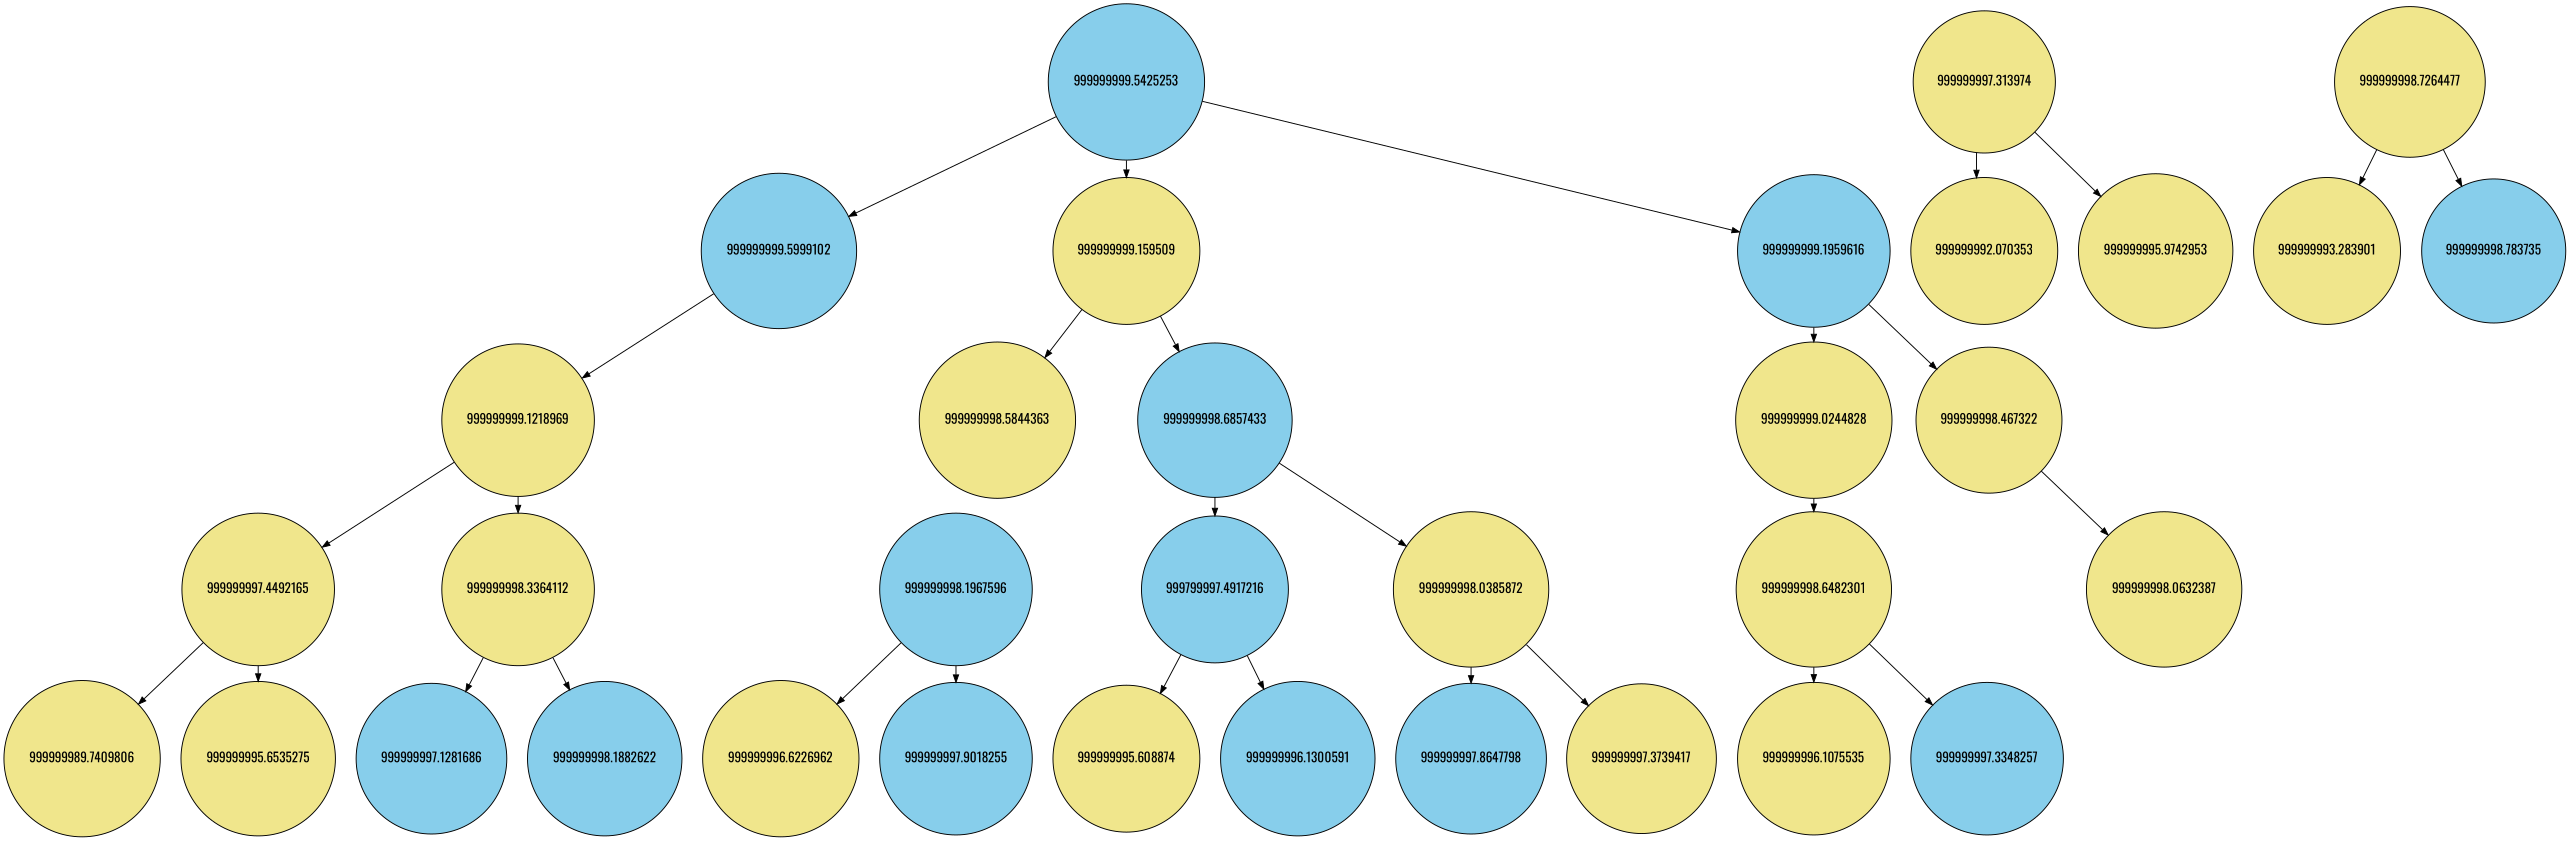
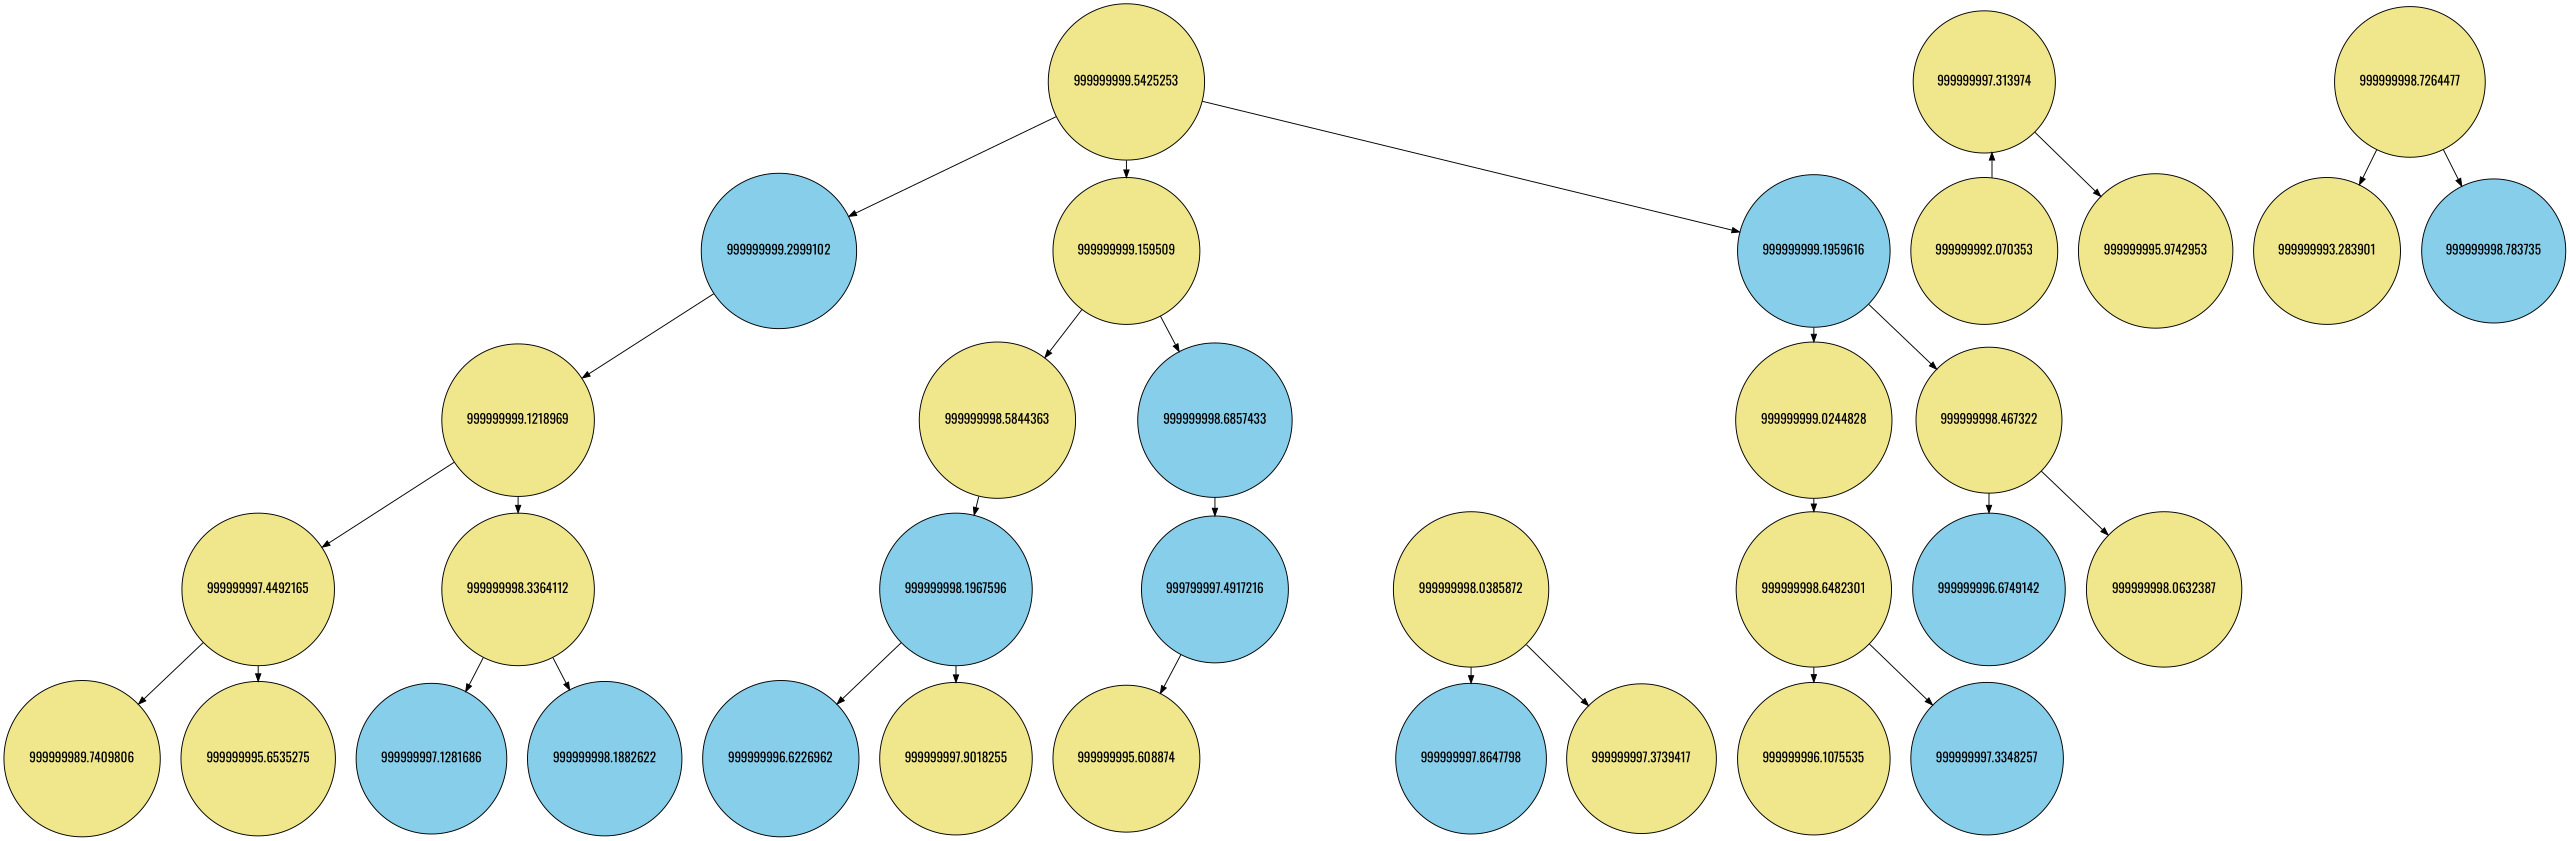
(1126, 82) -> (1126, 82)
(1977, 161) -> (1992, 169)
(779, 251) -> (779, 251)
none -> (977, 502)
(1340, 503) -> none
none -> (1989, 589)
(781, 759) -> (781, 759)
(956, 759) -> (956, 759)
(1298, 759) -> none
